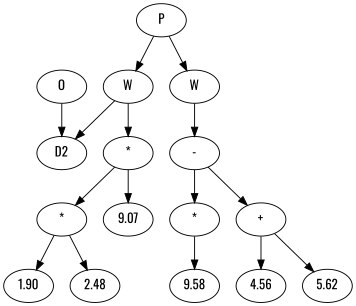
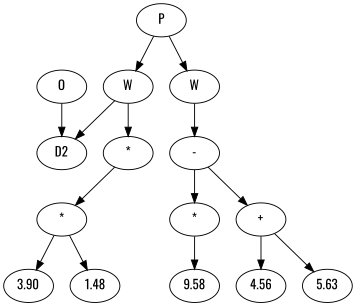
(128, 219) -> none
(29, 286) -> (29, 286)
(95, 286) -> (95, 286)
(327, 286) -> (327, 286)
